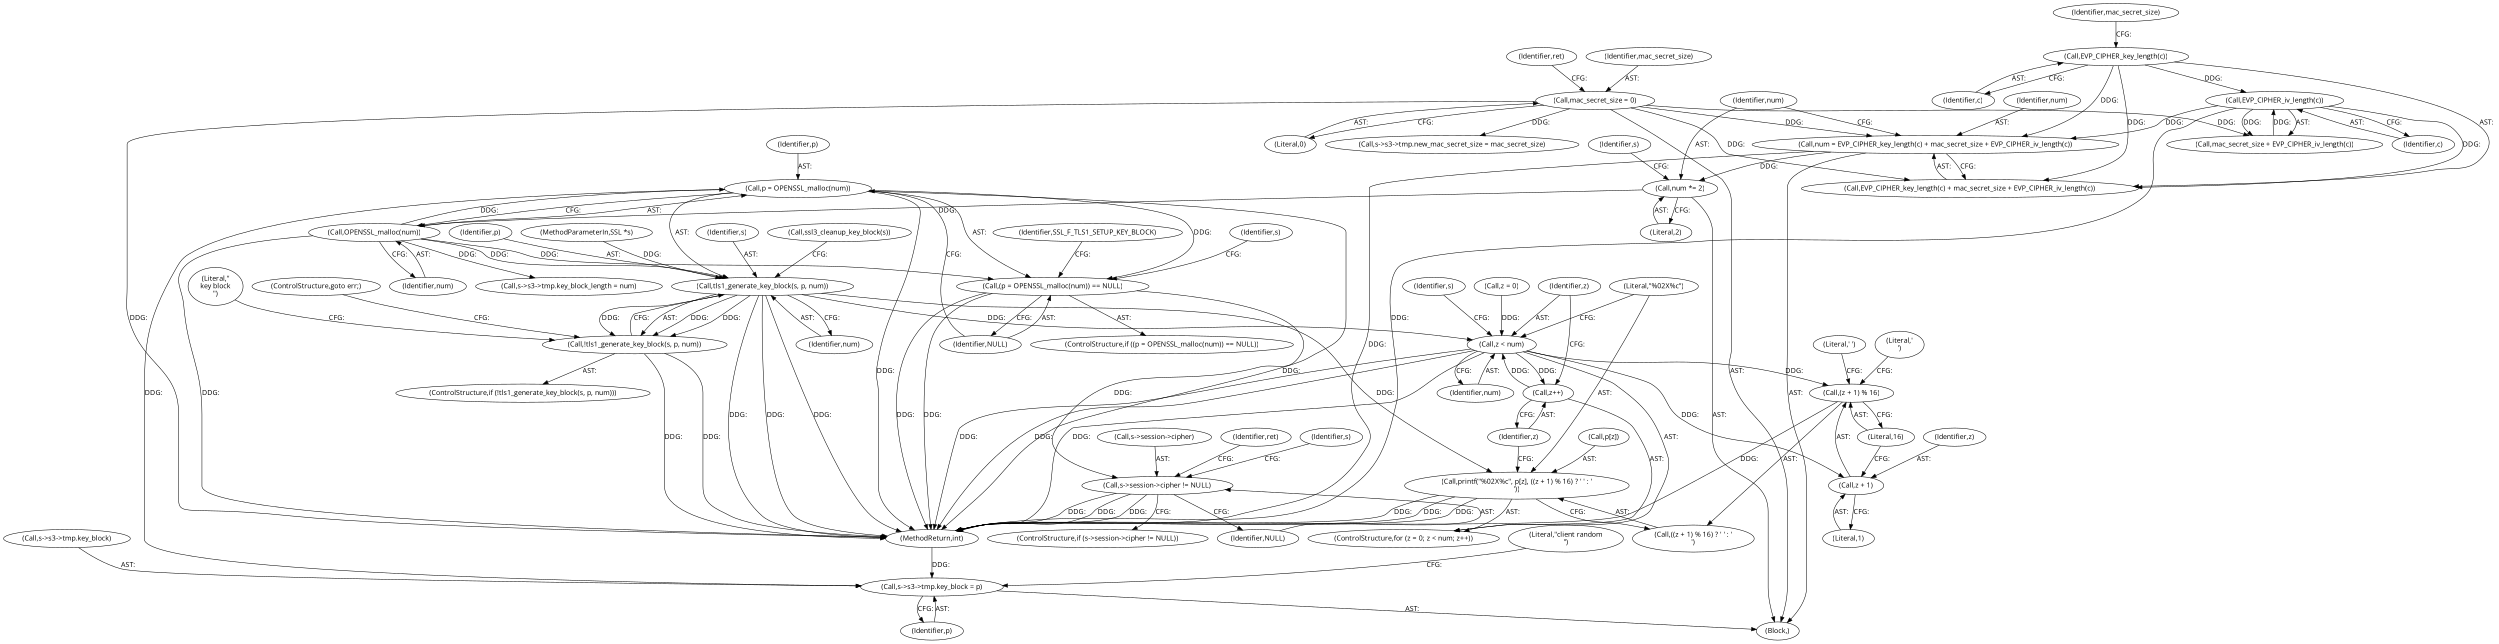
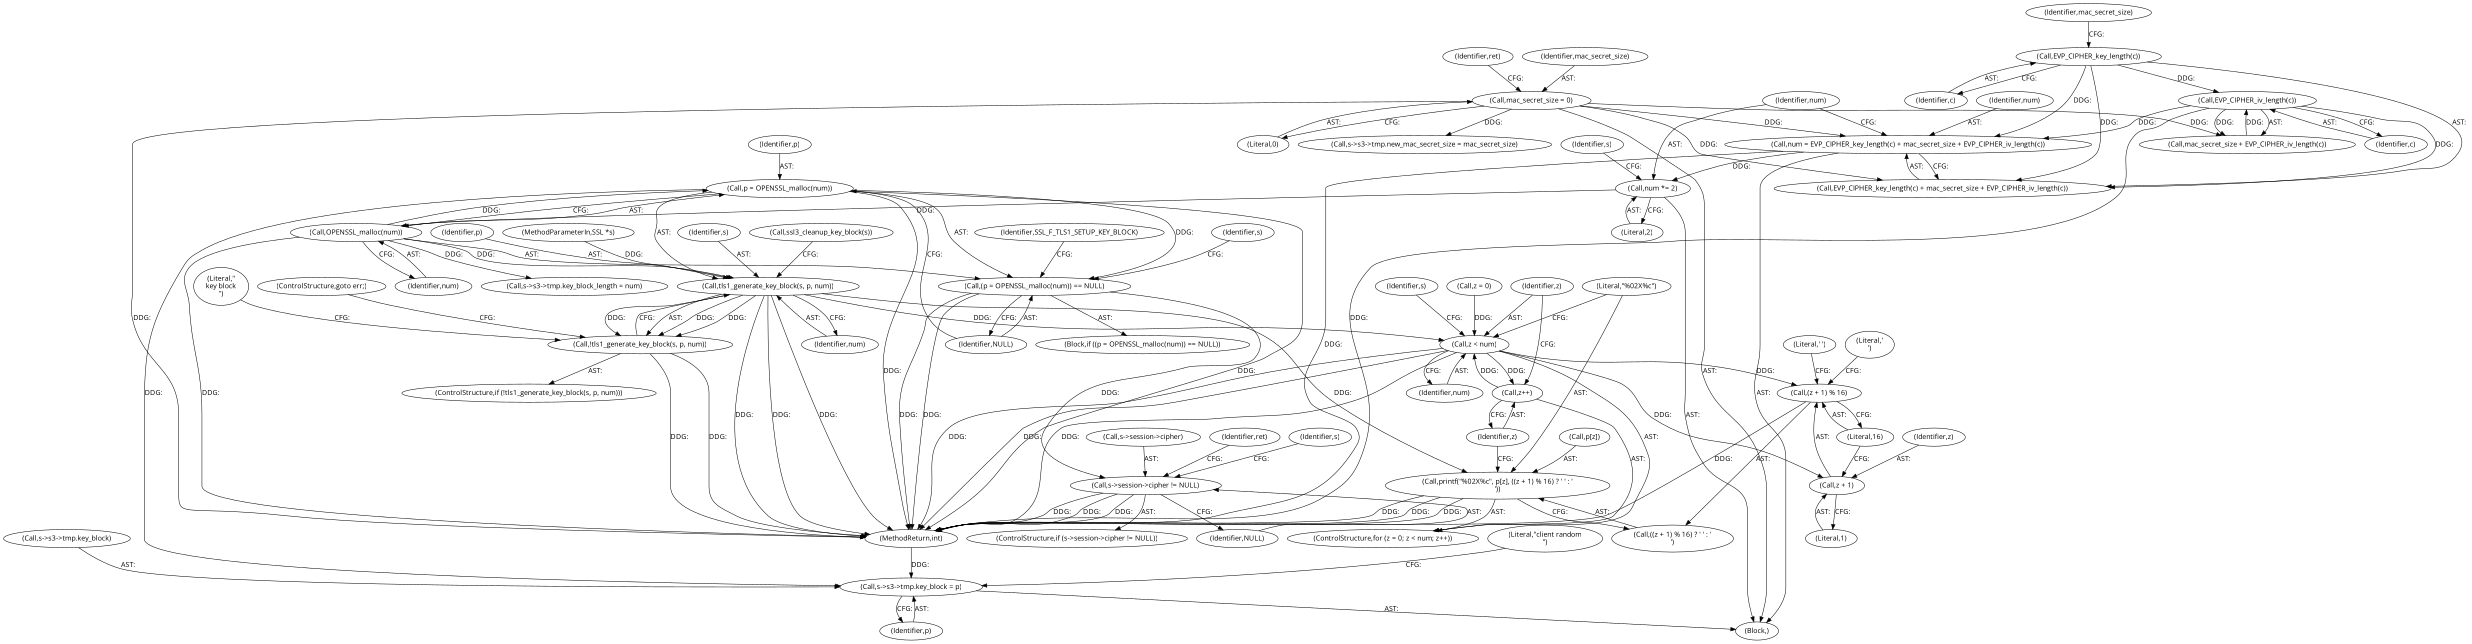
(551, 255) -> (533, 255)
(1162, 345) -> (1143, 345)
(1164, 512) -> (1149, 512)
